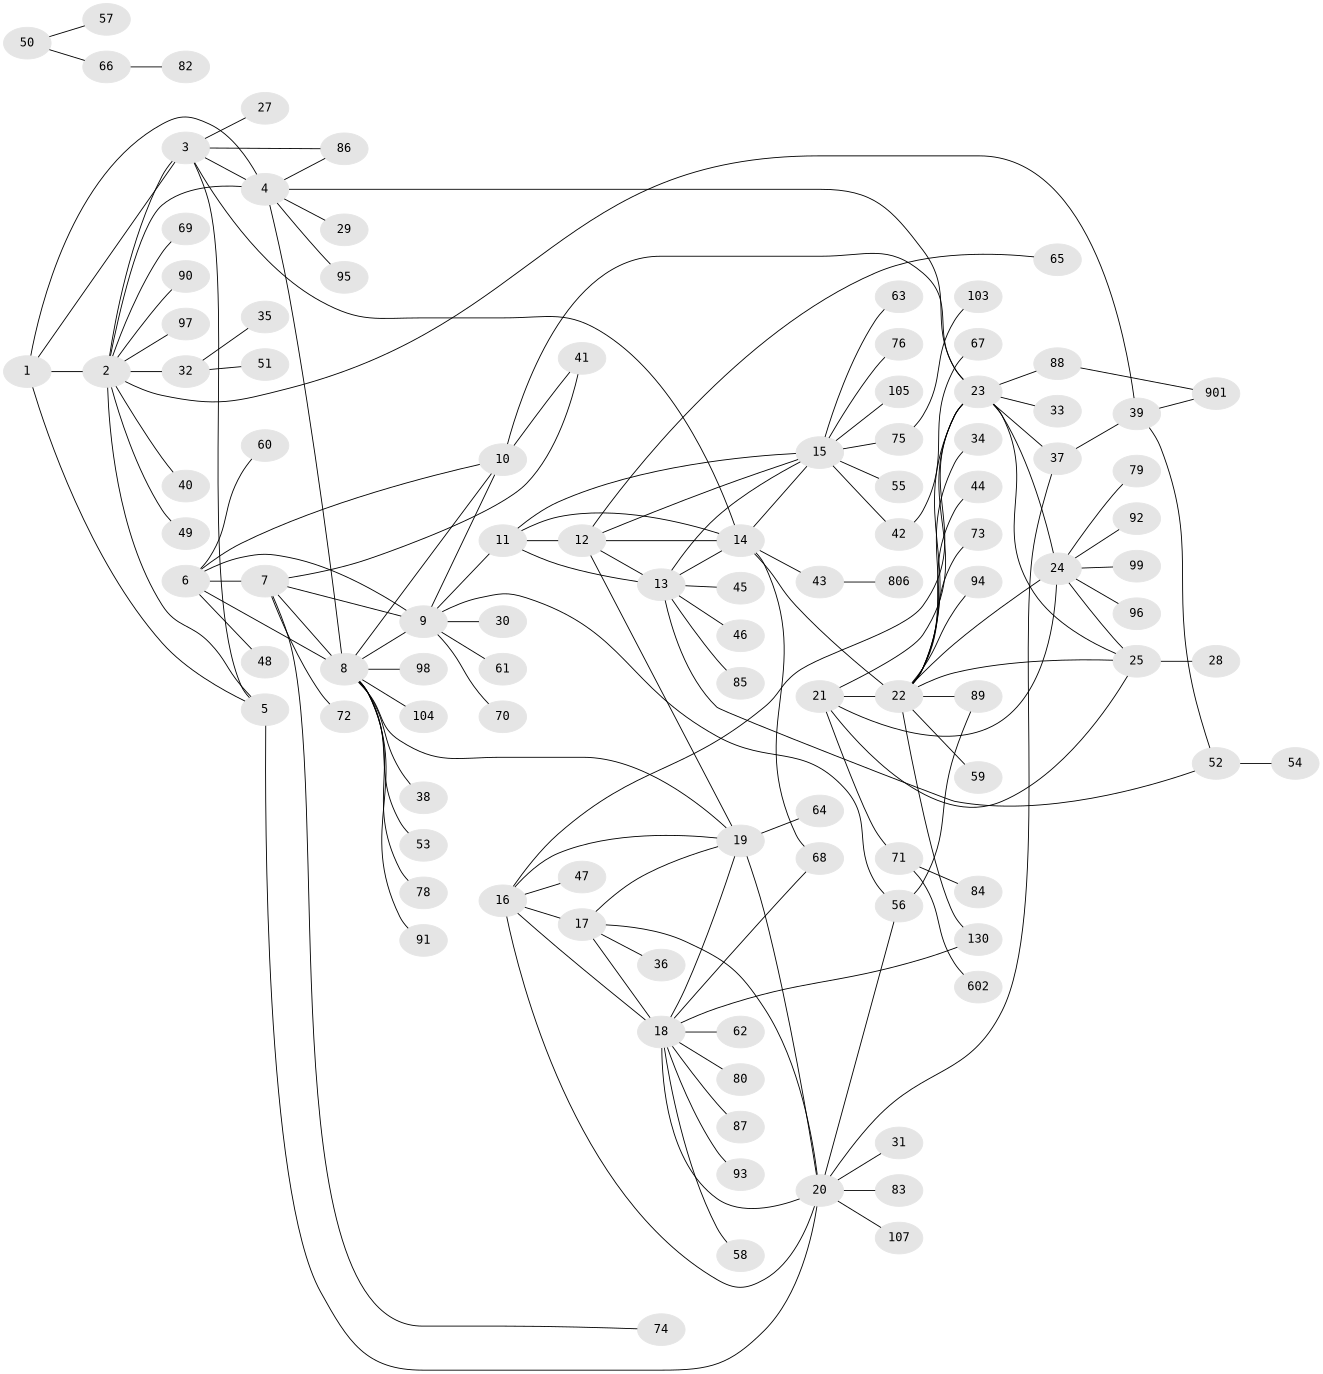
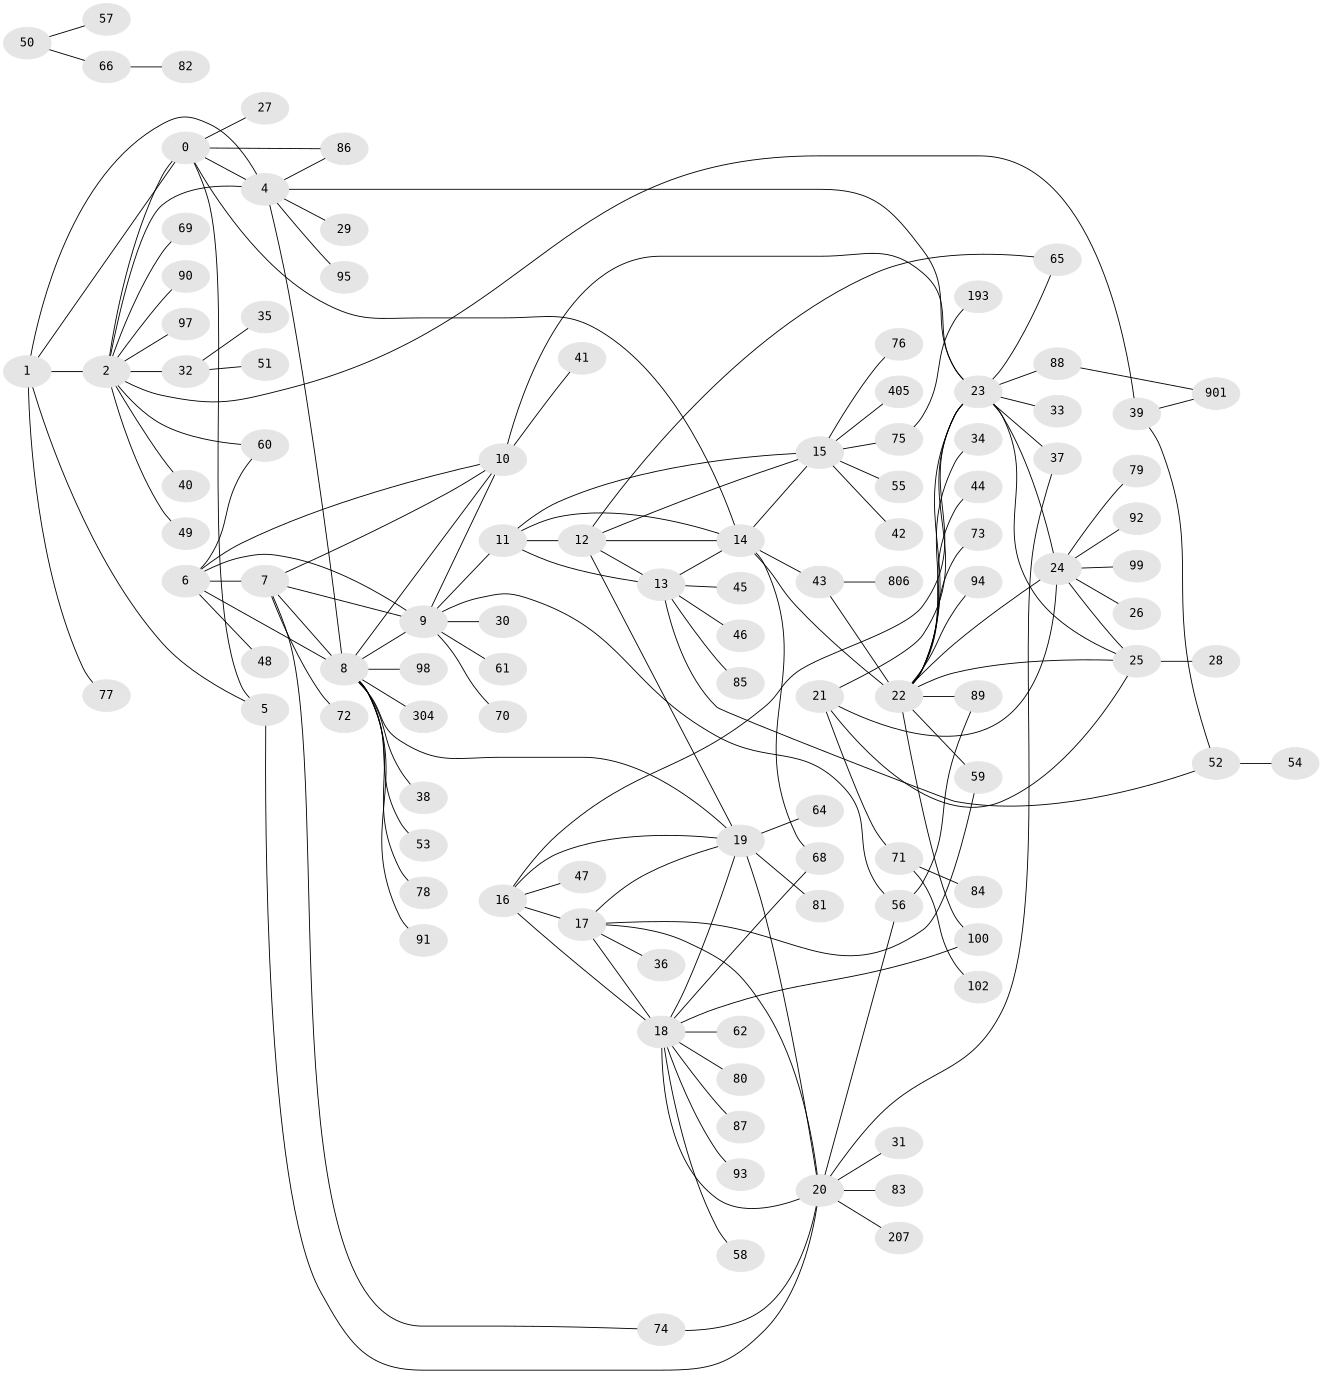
(186, 148) -> (186, 148)
(899, 297) -> none
(978, 297) -> (978, 297)
none -> (1025, 329)
(978, 344) -> none
(899, 392) -> (899, 392)
(1097, 436) -> none
(486, 510) -> (387, 524)
(722, 513) -> none
(141, 562) -> (172, 429)
(1137, 614) -> (1137, 614)
none -> (107, 696)
(860, 697) -> (858, 637)
(424, 717) -> (424, 717)
none -> (820, 906)
(978, 940) -> (978, 940)
none -> (839, 955)
(978, 987) -> (978, 987)
(614, 1179) -> (776, 1297)
(899, 1238) -> (899, 1238)
